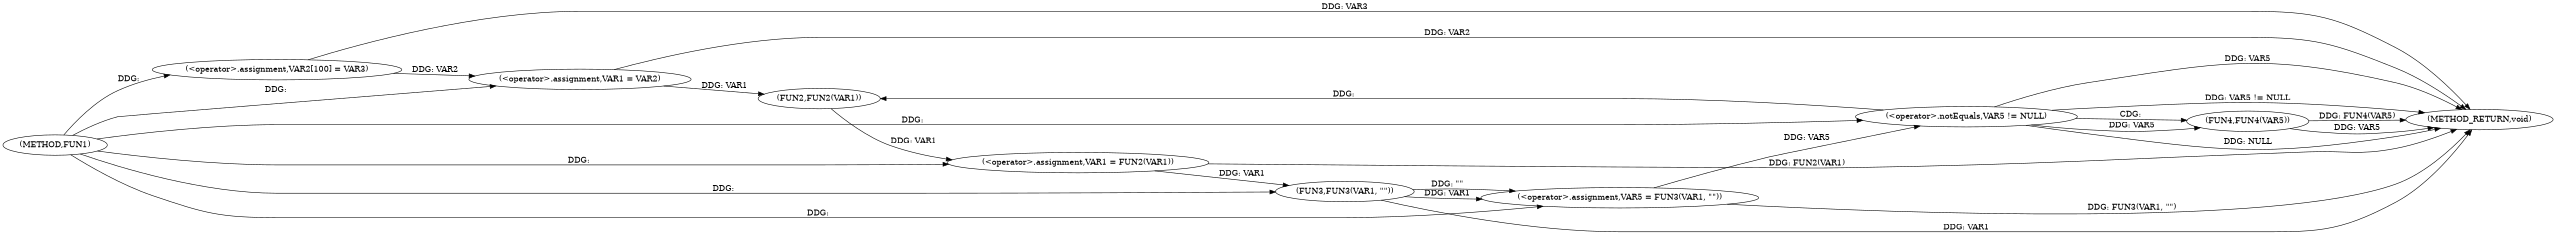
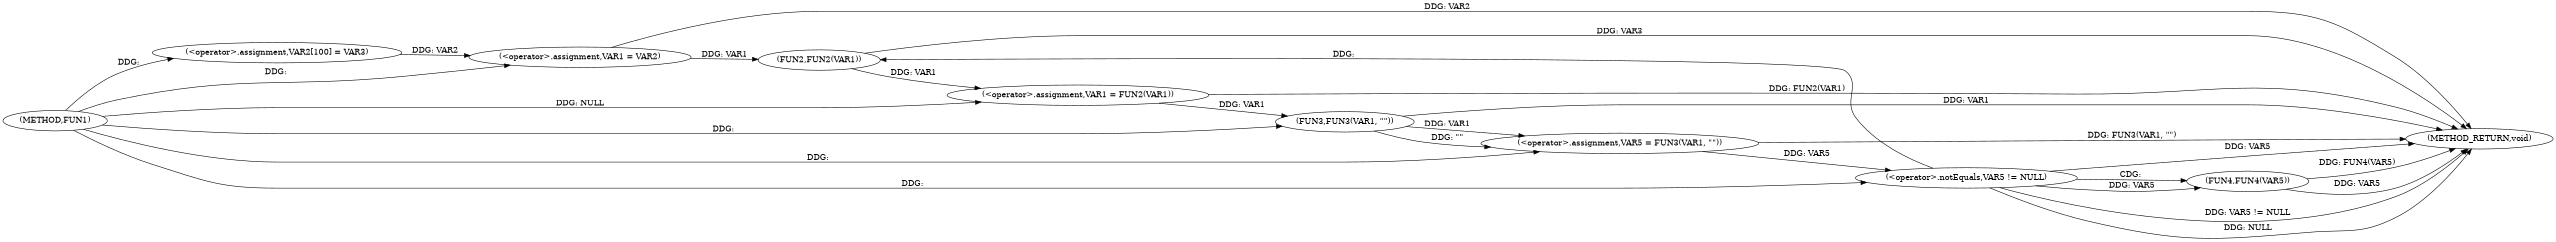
(1398, 11) -> (1674, 36)
(580, 161) -> (580, 103)
